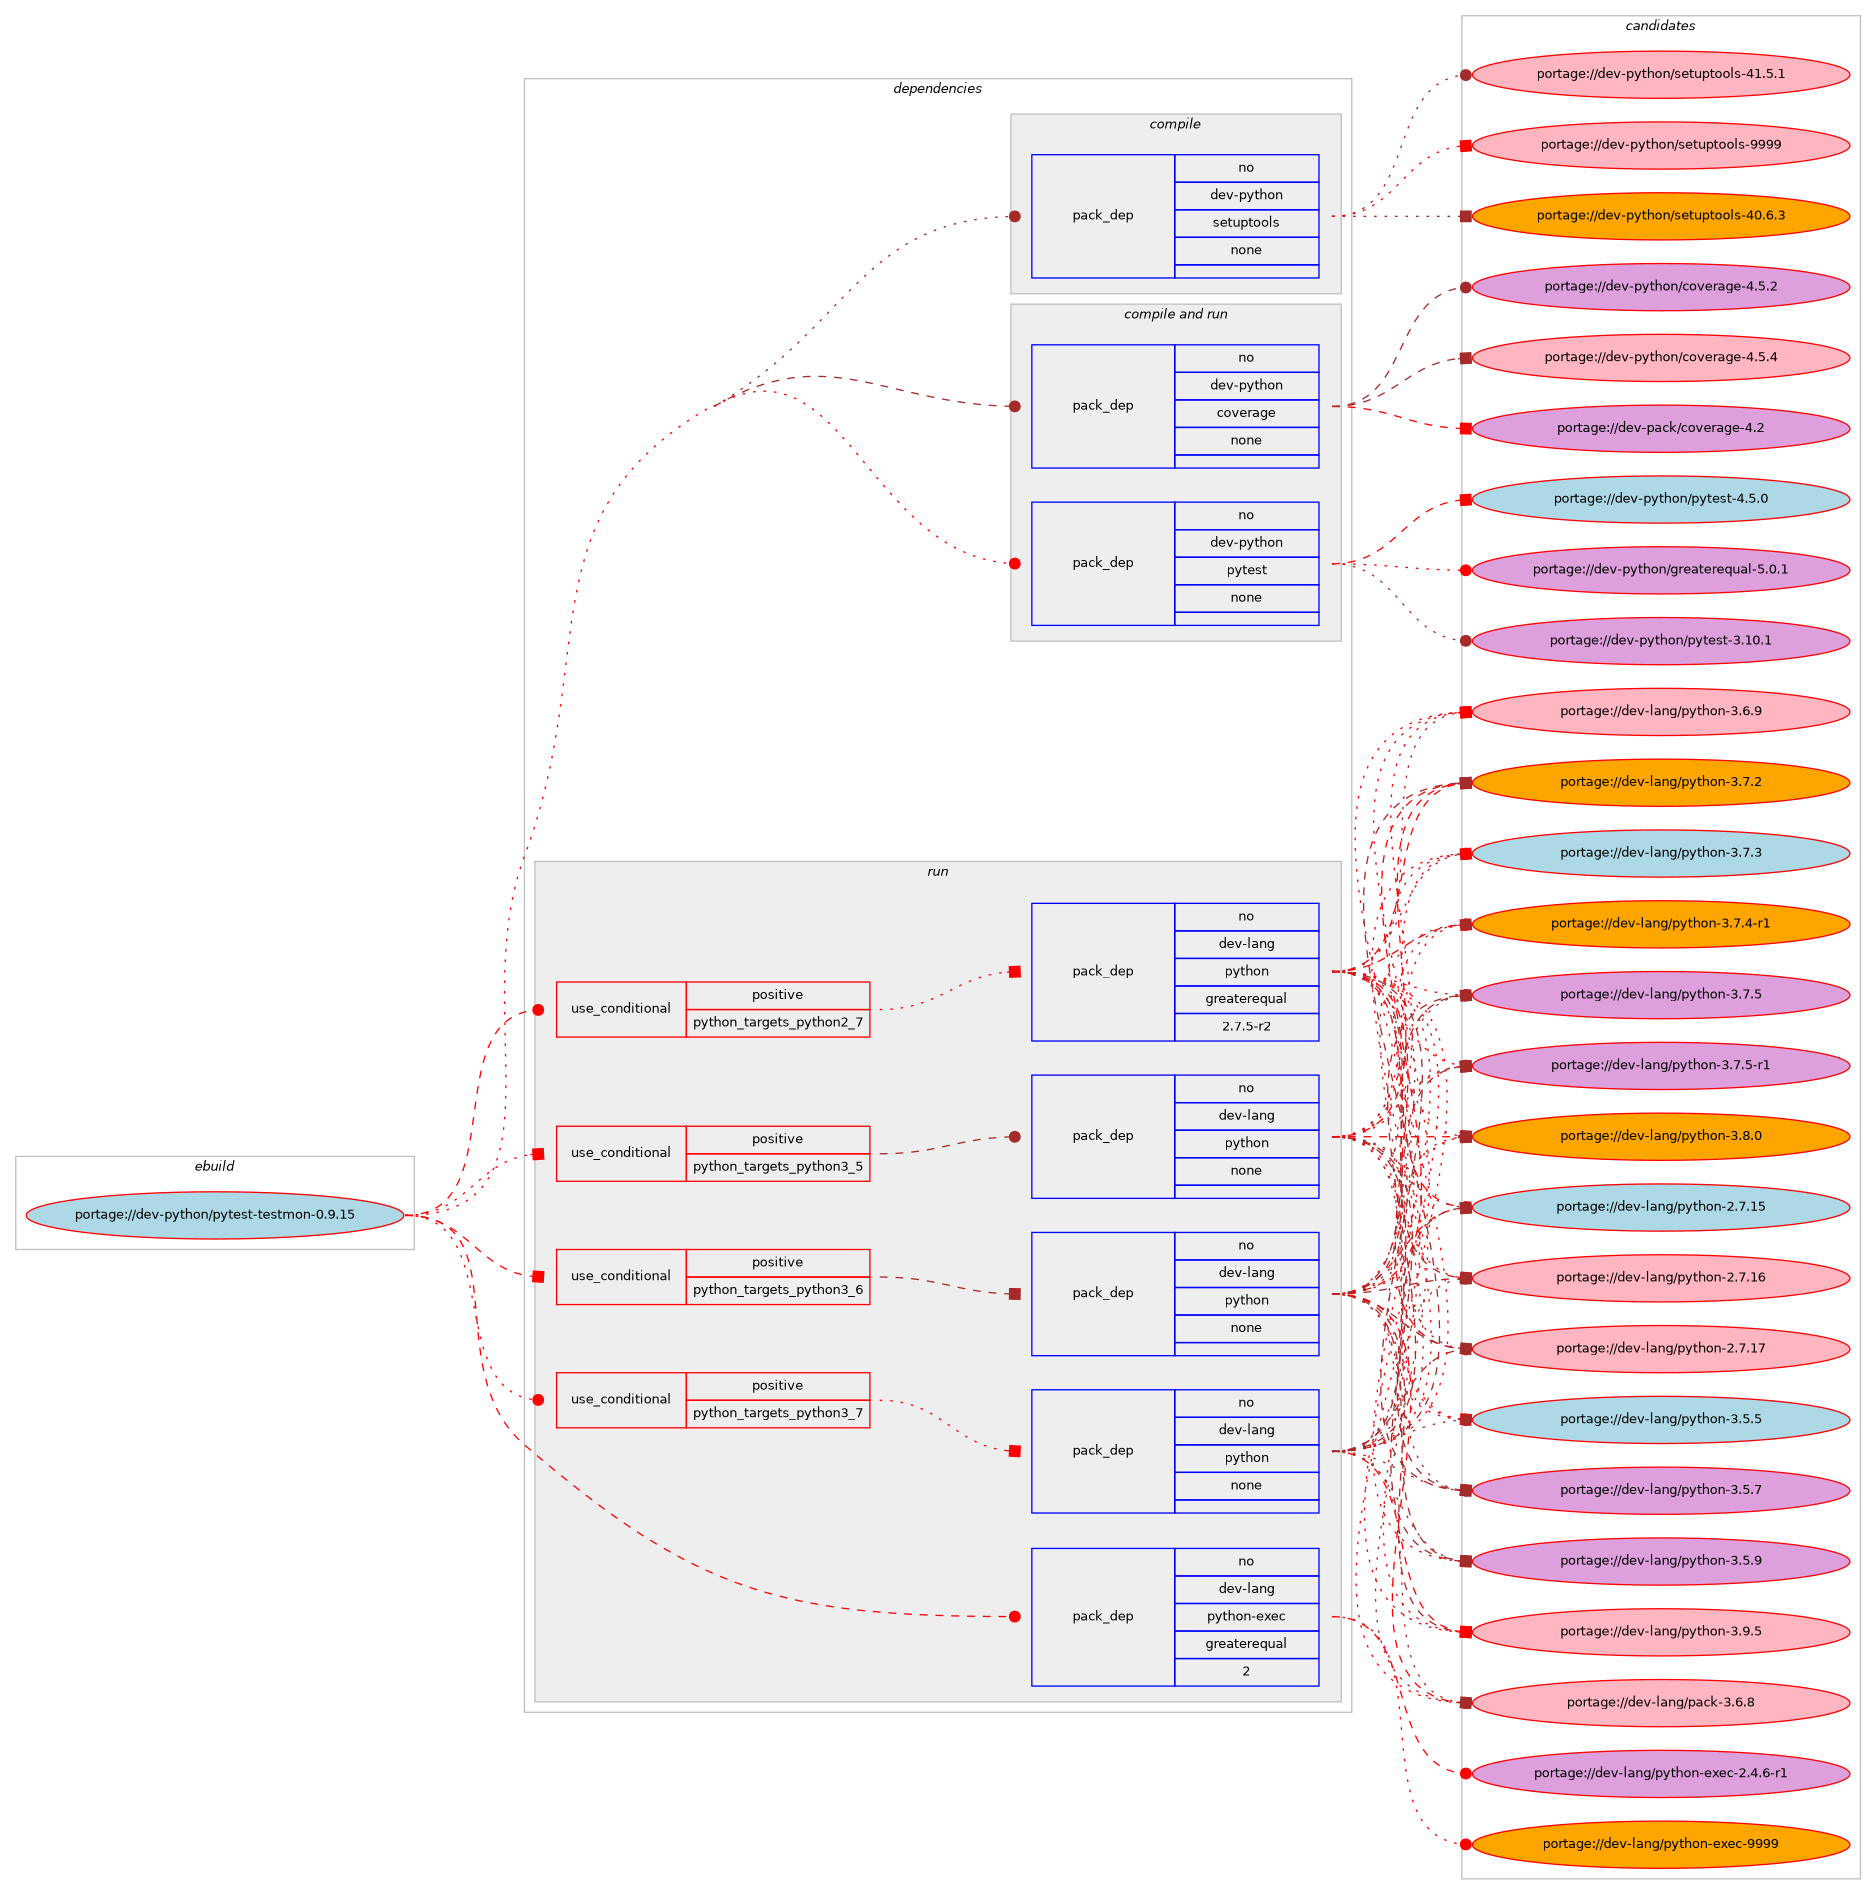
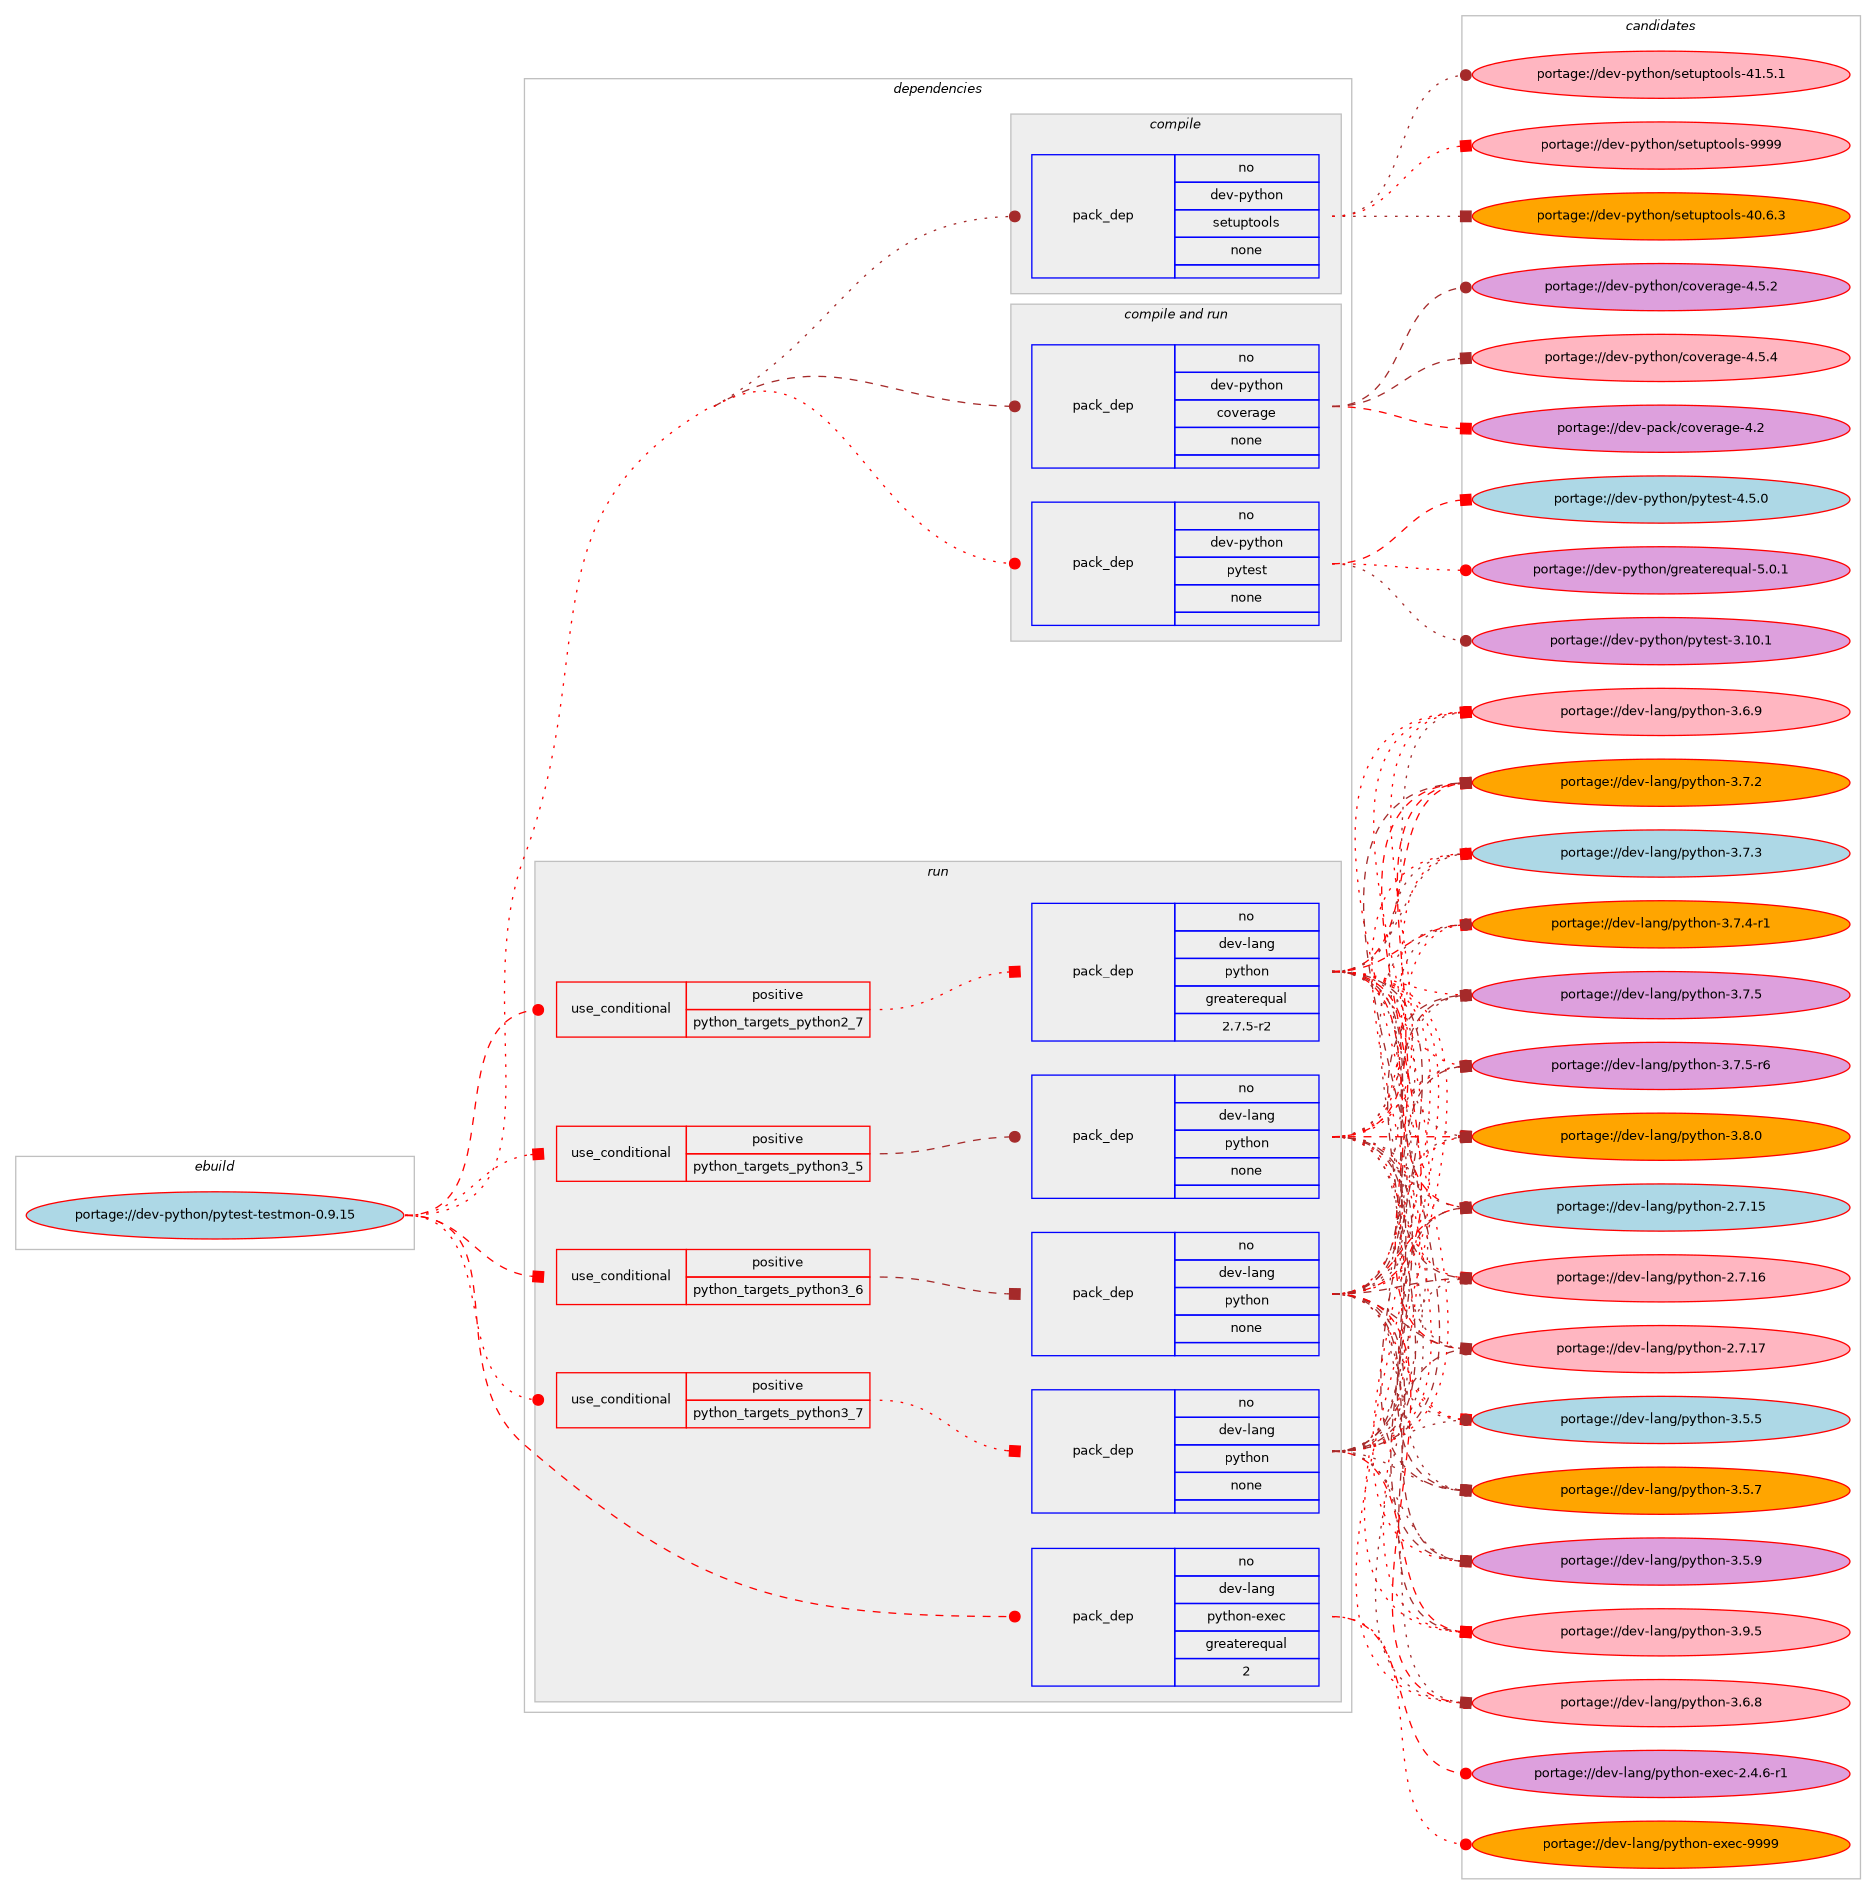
(1661, 1066) -> (1661, 1066)
(1661, 1491) -> (1661, 1491)
(1661, 1703) -> (1661, 1703)
